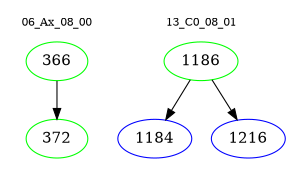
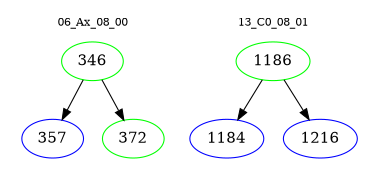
(57, 61) -> (92, 61)
none -> (53, 139)
